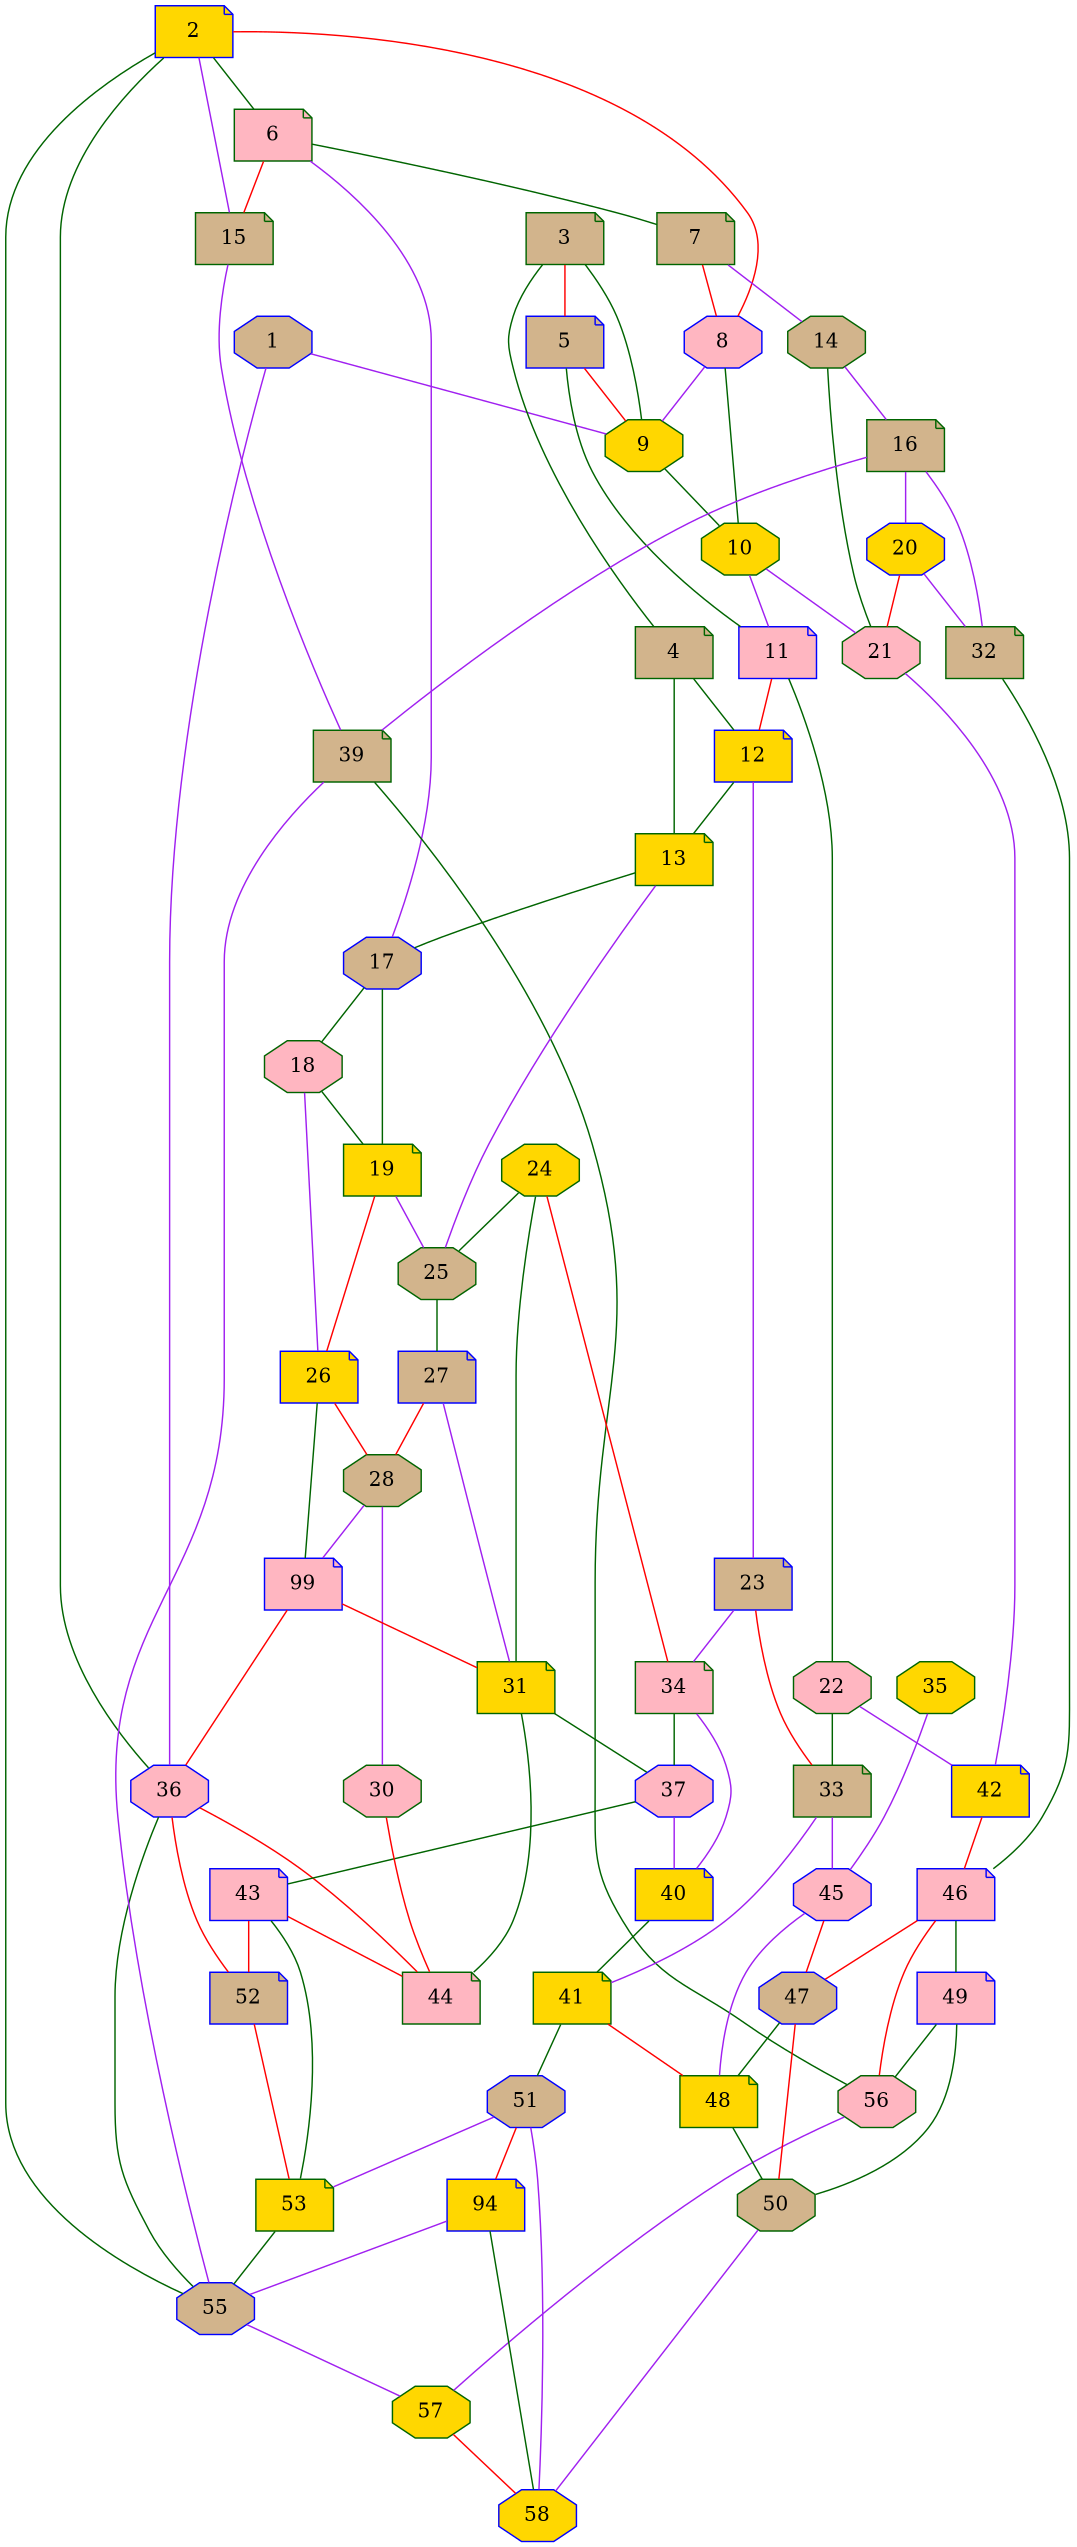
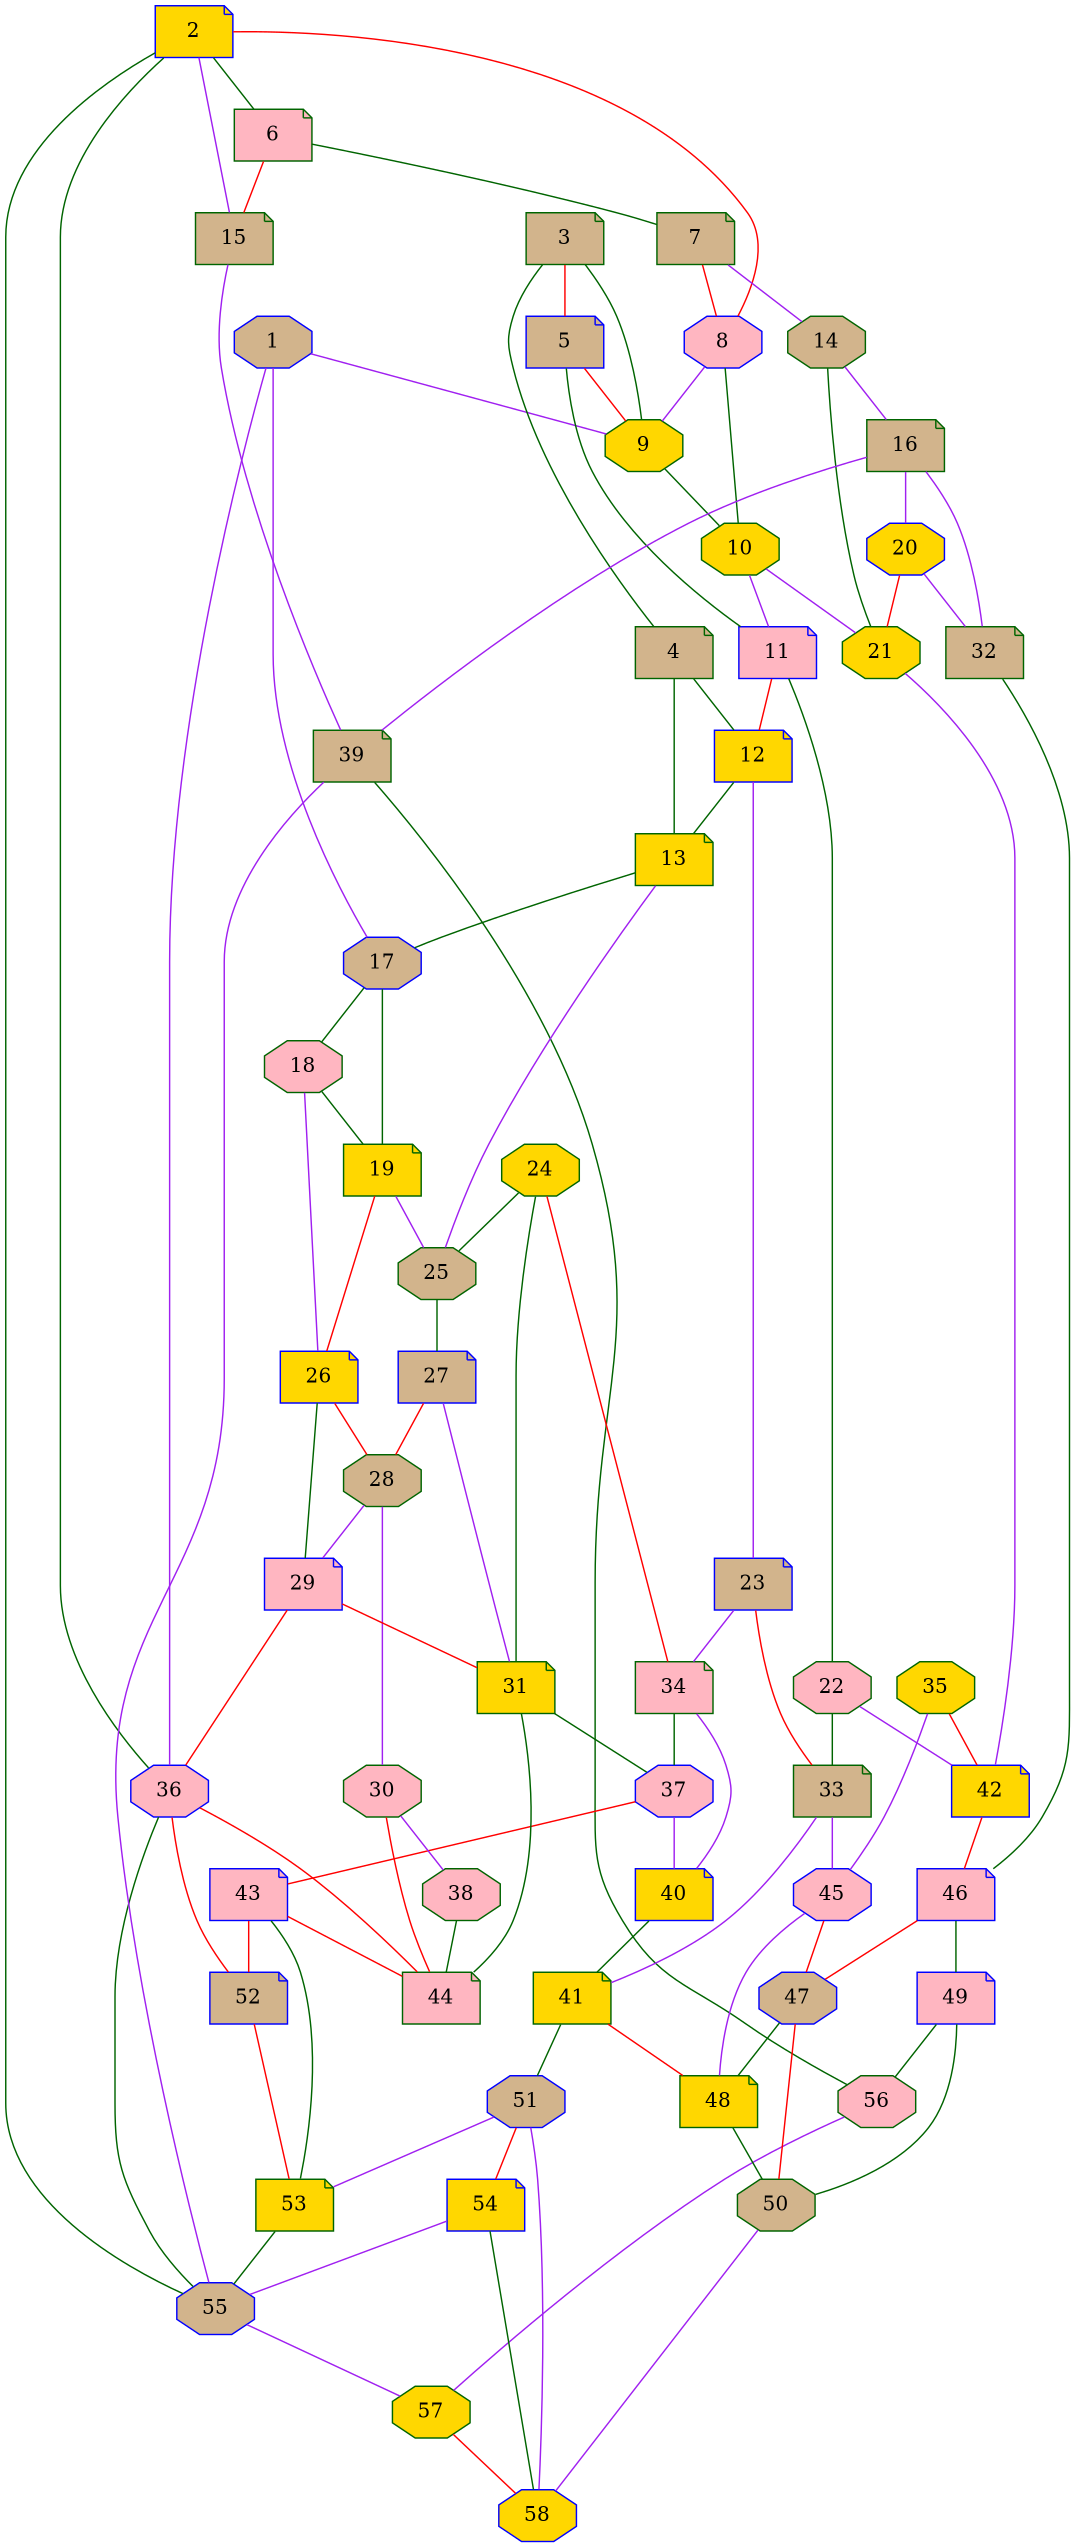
(431, 529) -> (274, 662)
(881, 653) -> (881, 653)
(303, 1584) -> (303, 1584)
none -> (963, 1740)
(462, 1843) -> (462, 1843)
none -> (461, 1895)
(896, 1994) -> none
(486, 2205) -> (486, 2205)
